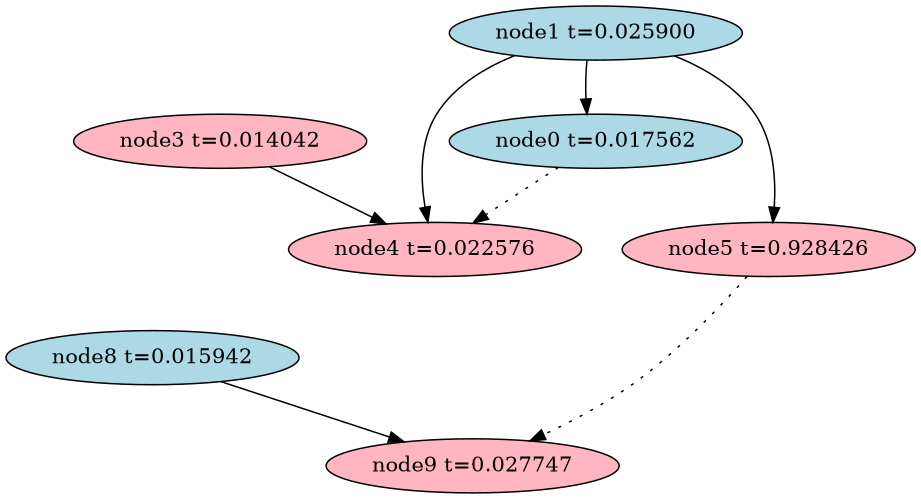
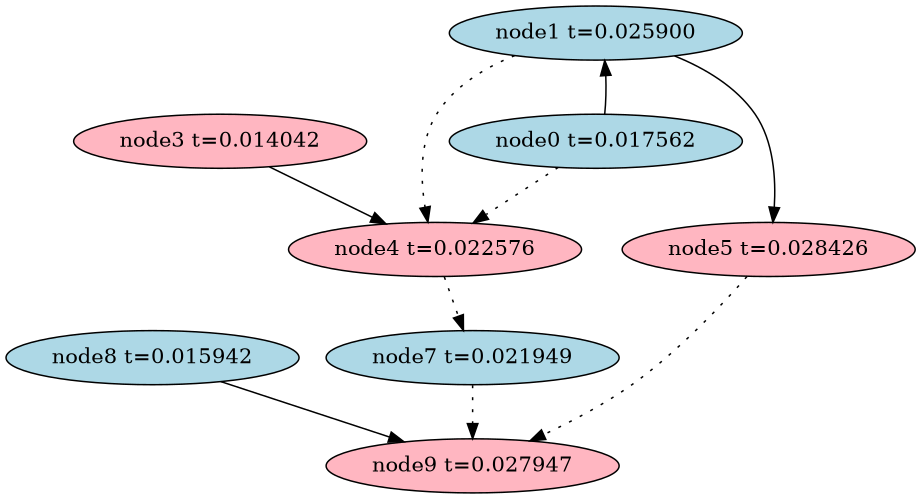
(586, 80) -> (606, 95)
(438, 113) -> (438, 113)
(769, 249) -> (769, 249)
none -> (473, 358)
(473, 466) -> (473, 466)
